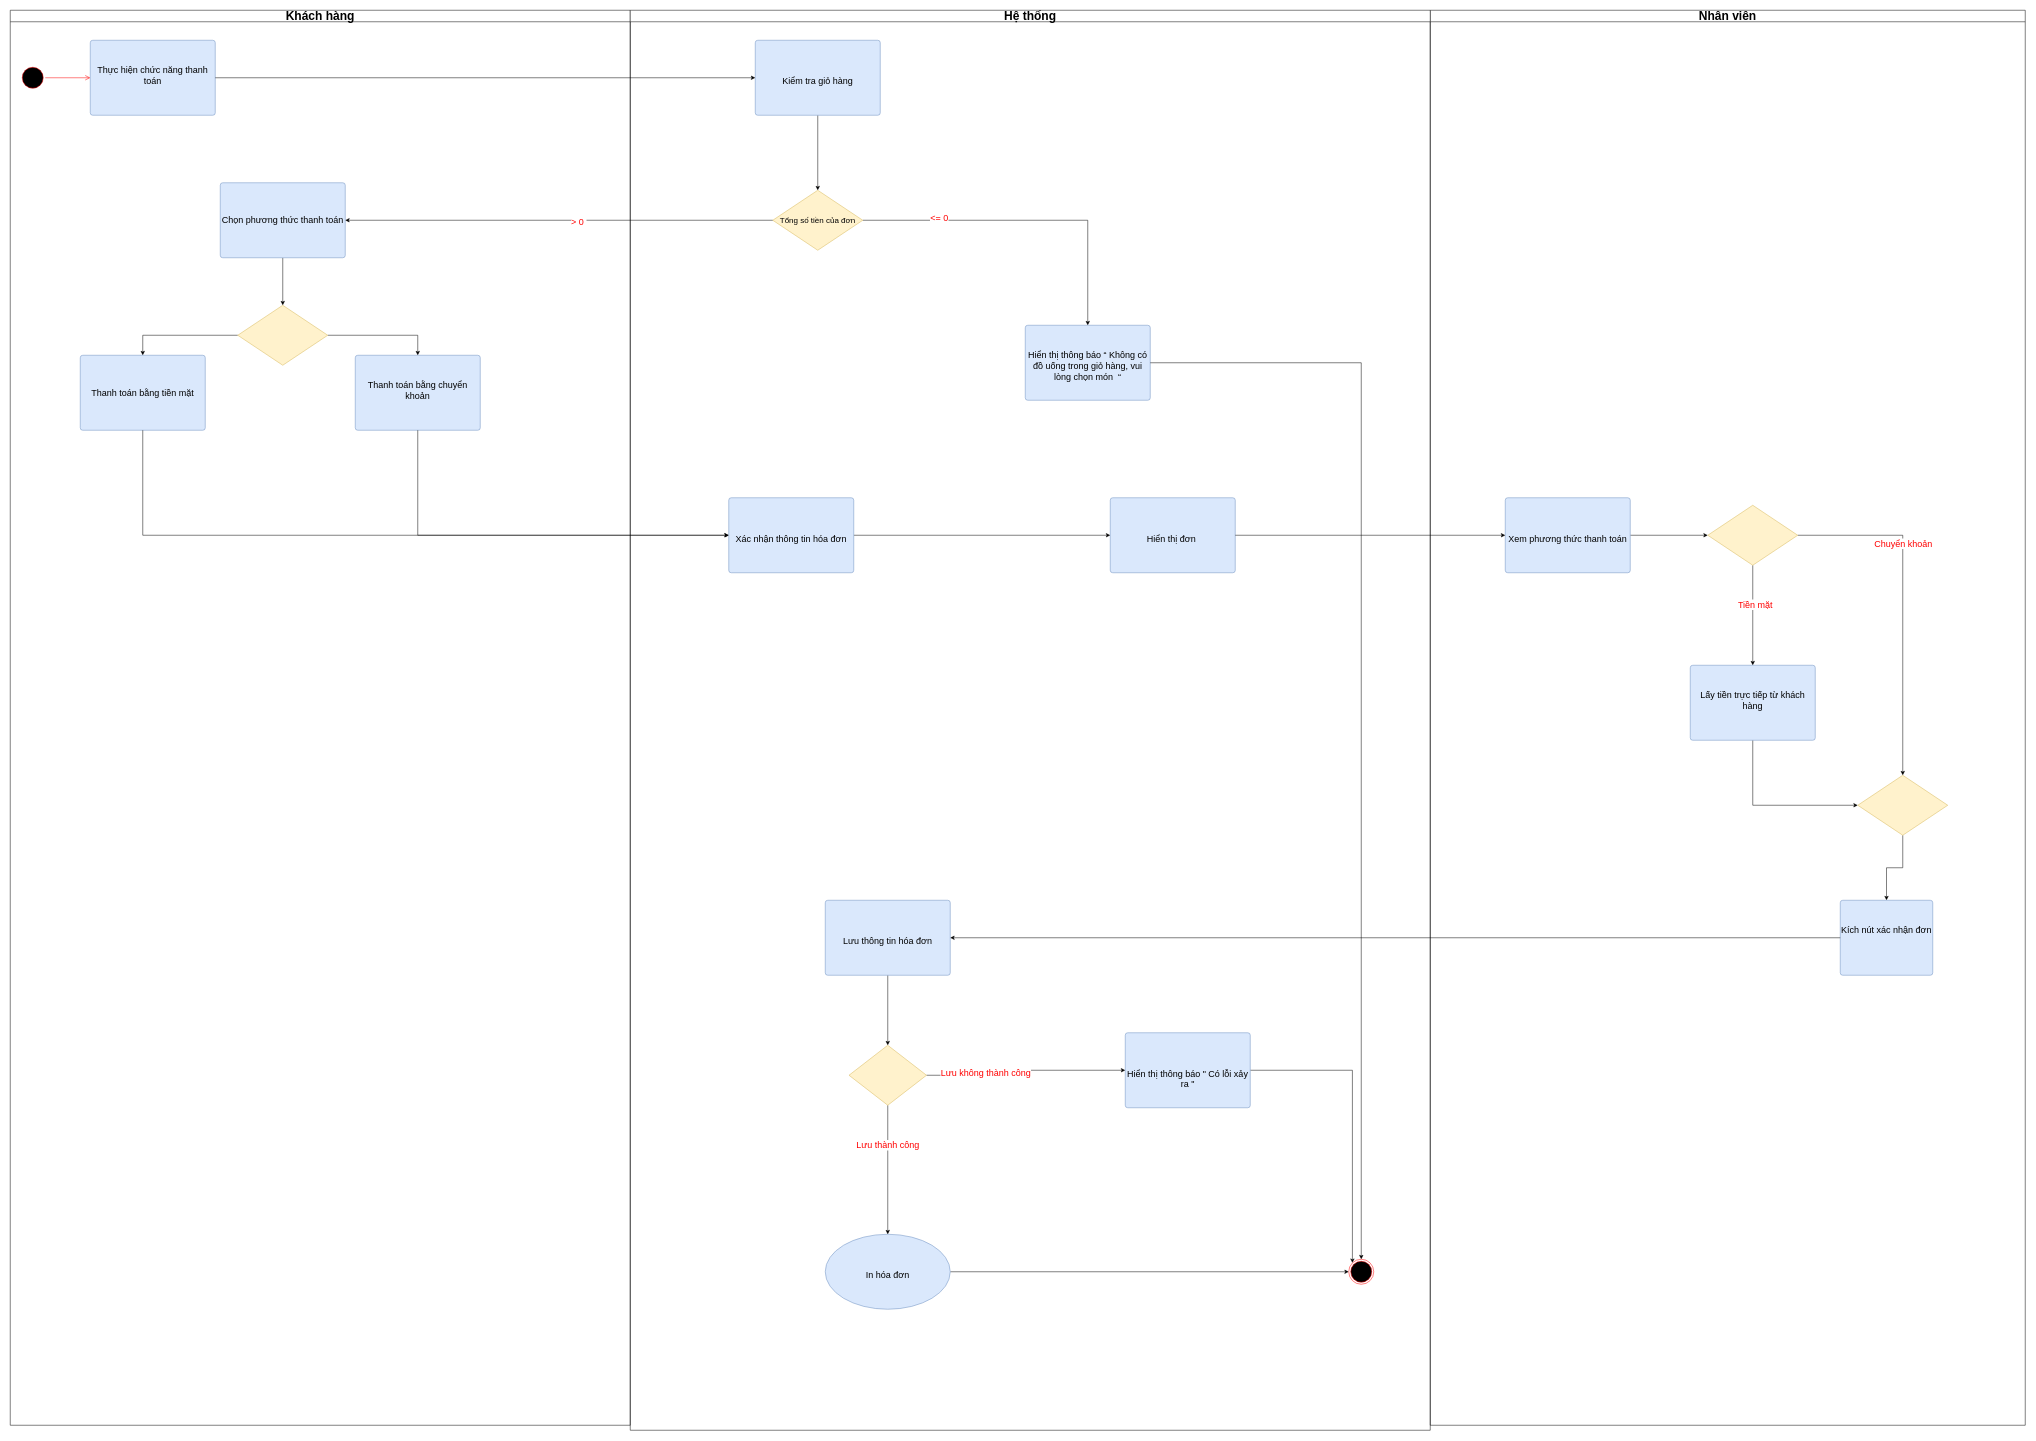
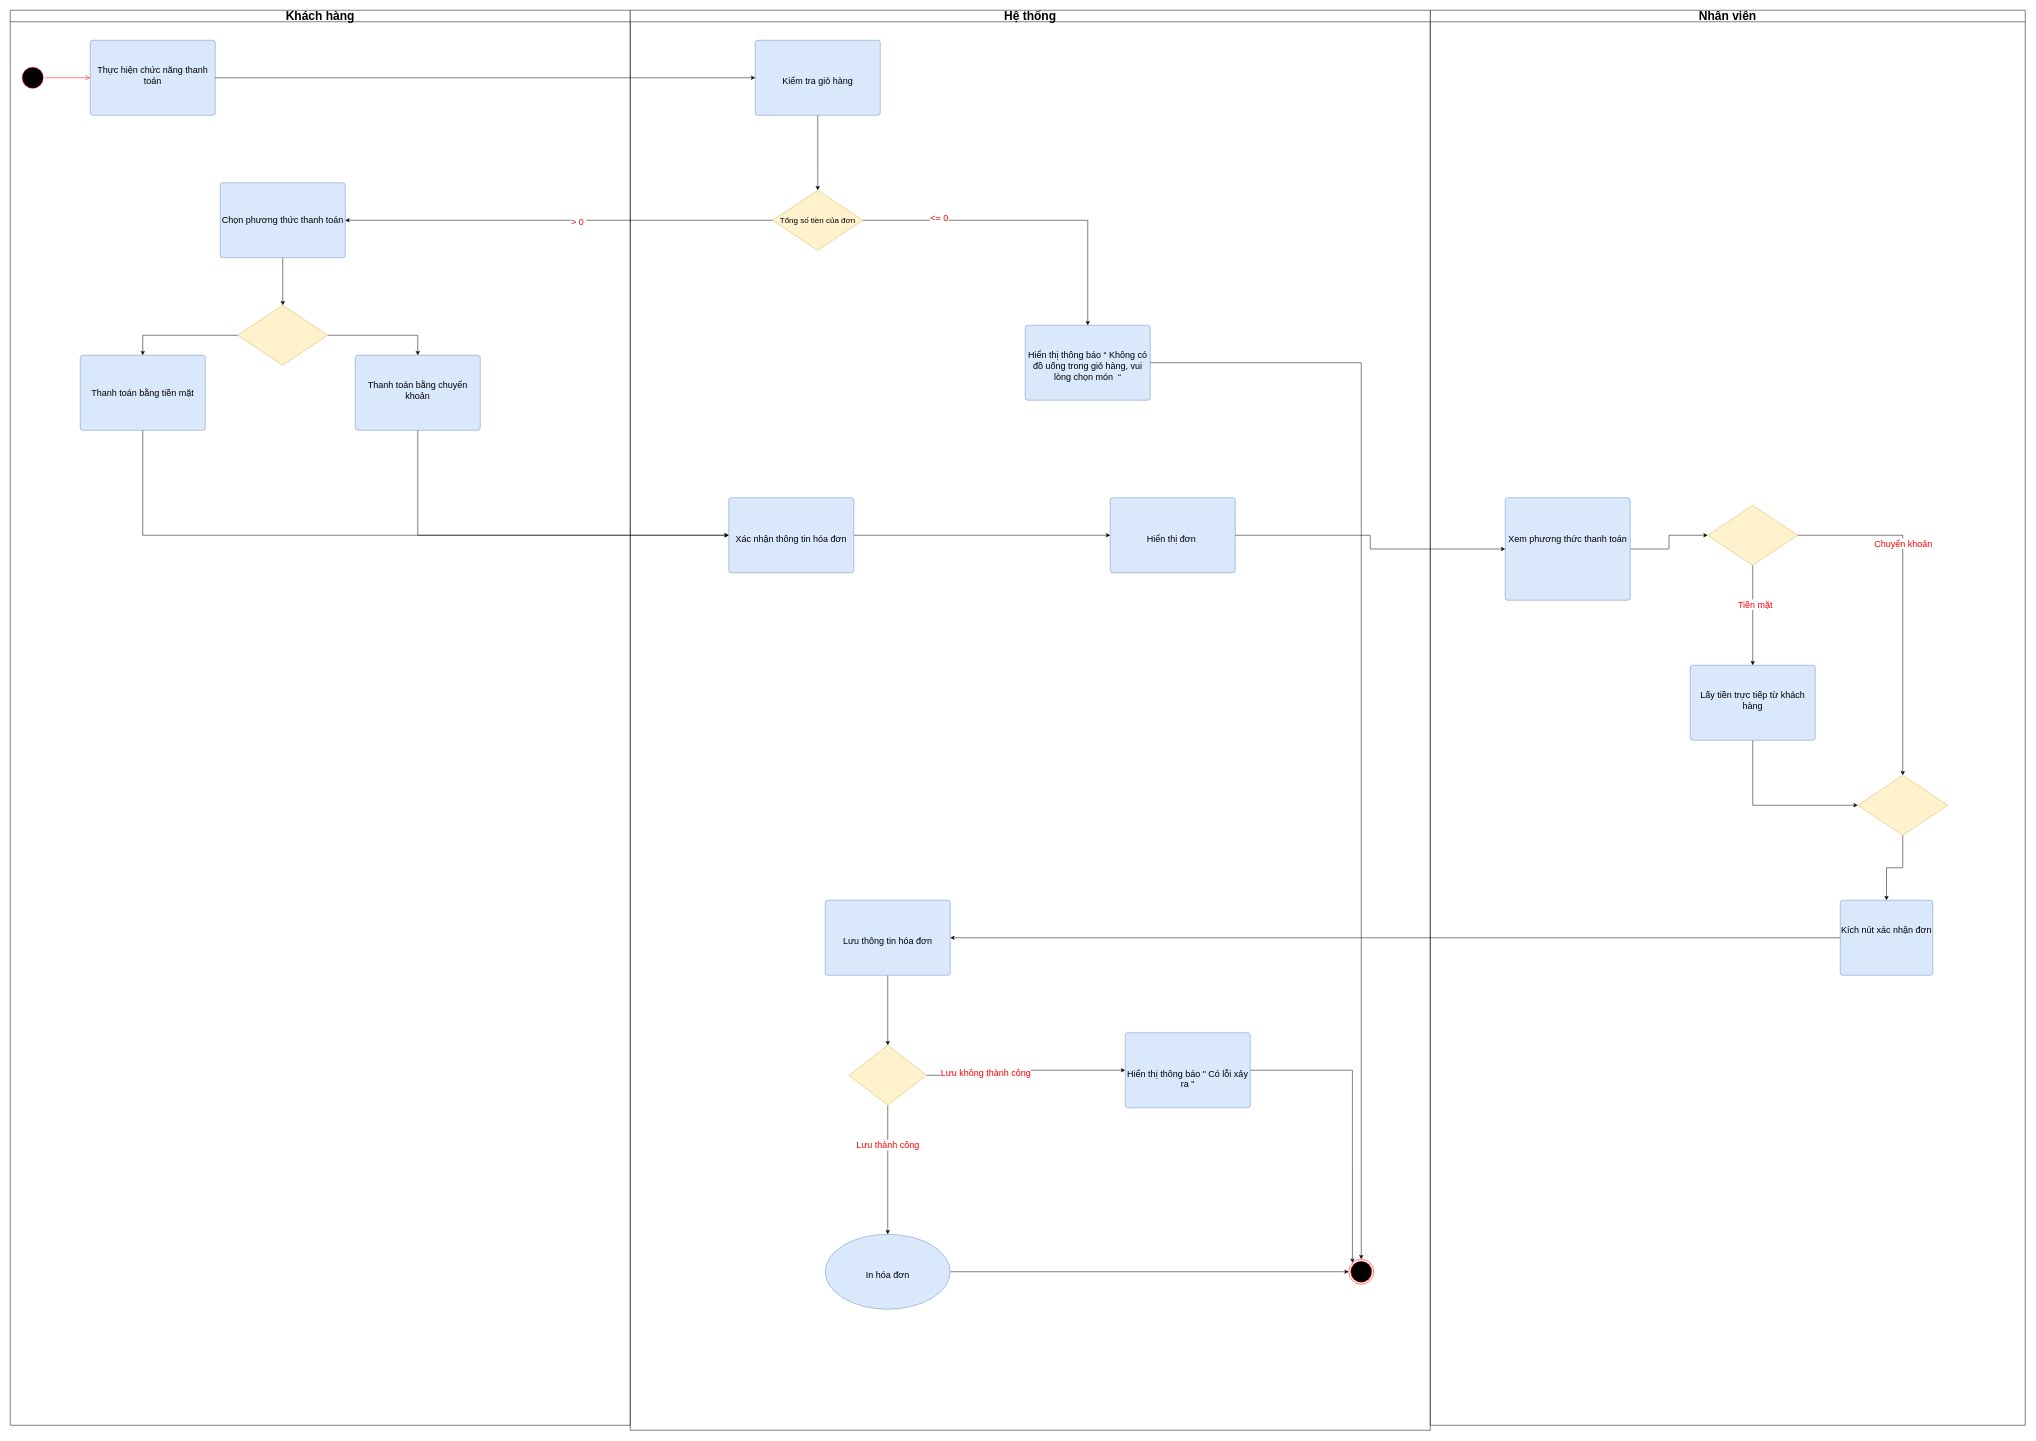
(1568, 535) -> (1568, 549)
